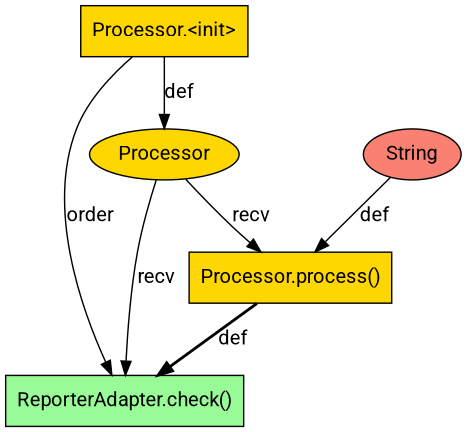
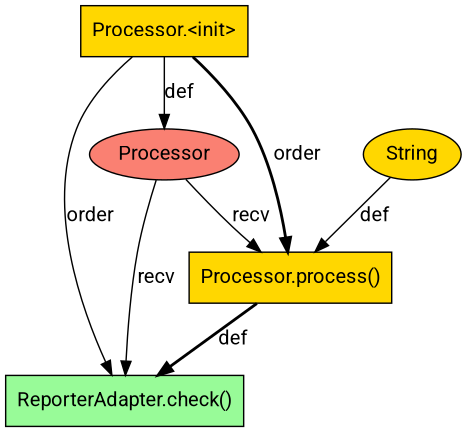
none -> (257, 138)
(164, 154) -> (164, 154)
(412, 154) -> (412, 154)
